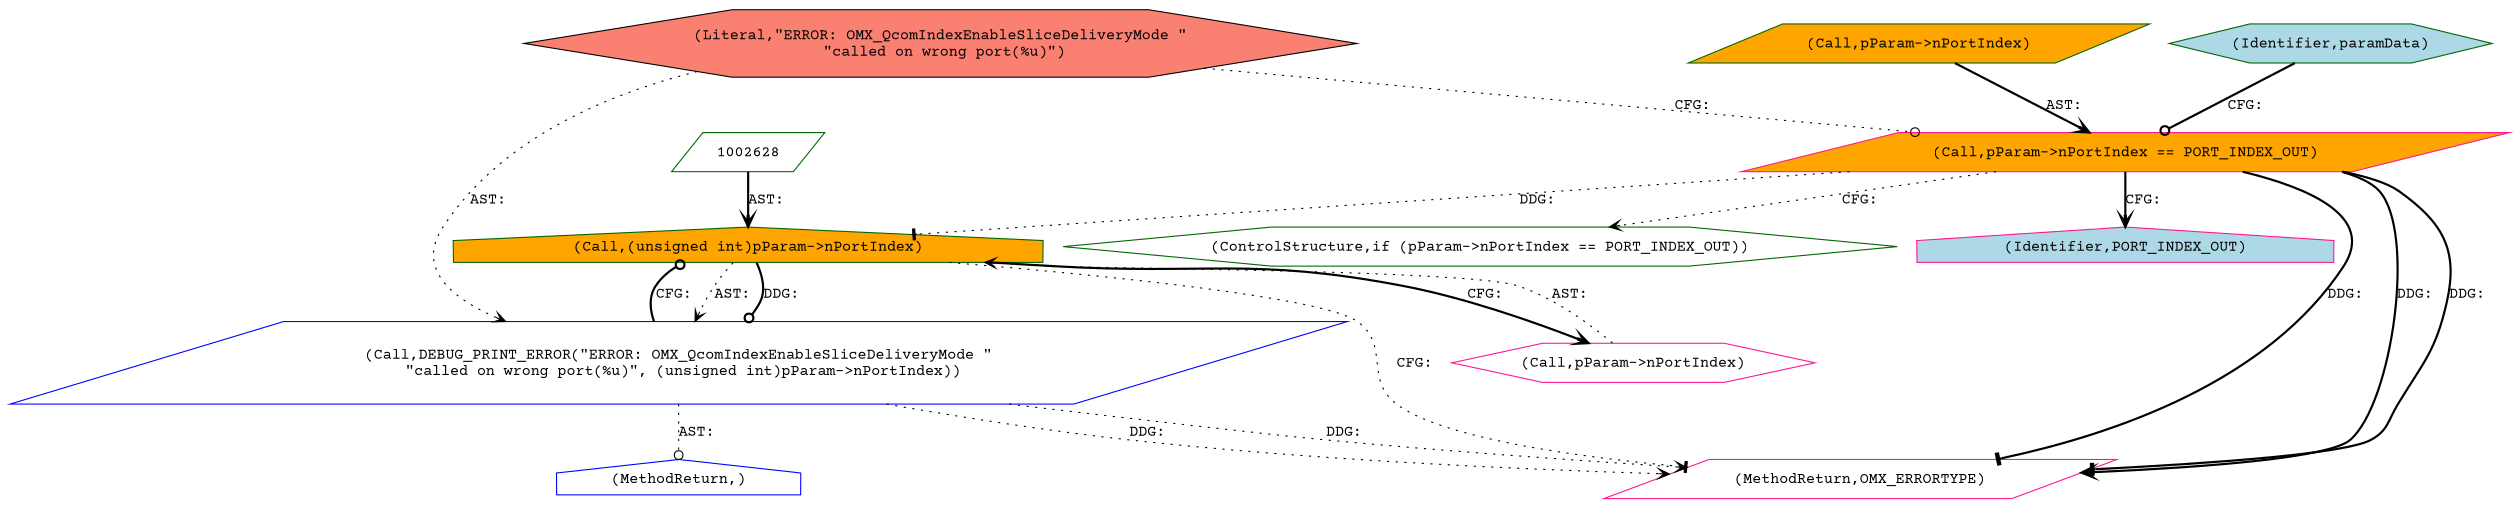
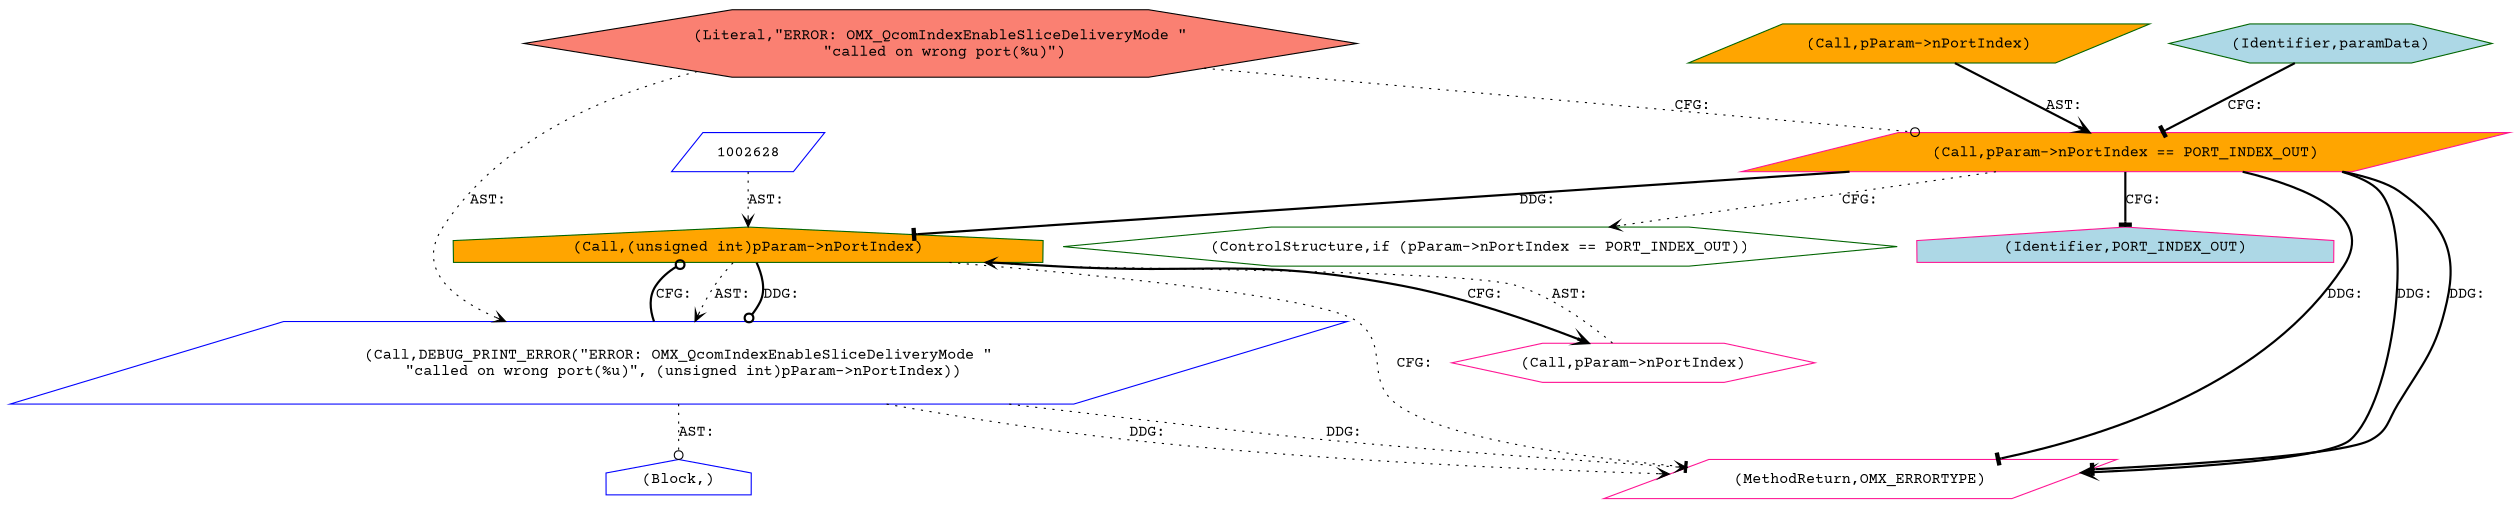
(2232, 96) -> (2230, 97)
(748, 152) -> (748, 152)
(748, 194) -> (748, 194)
(2125, 194) -> (2125, 197)
(1383, 203) -> (1383, 203)
(679, 479) -> (679, 479)
